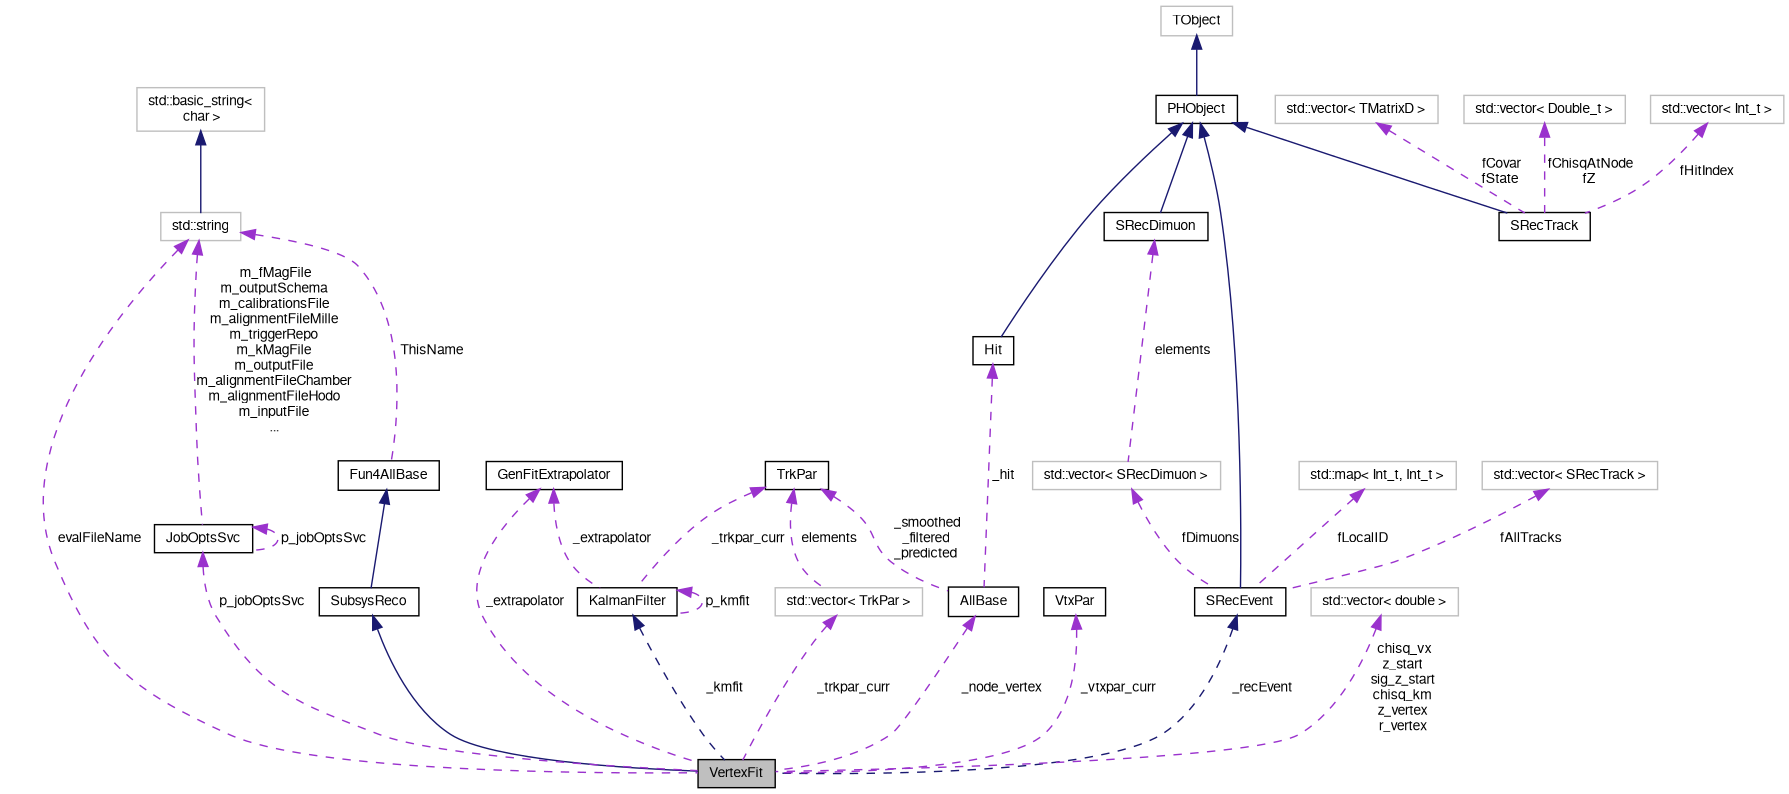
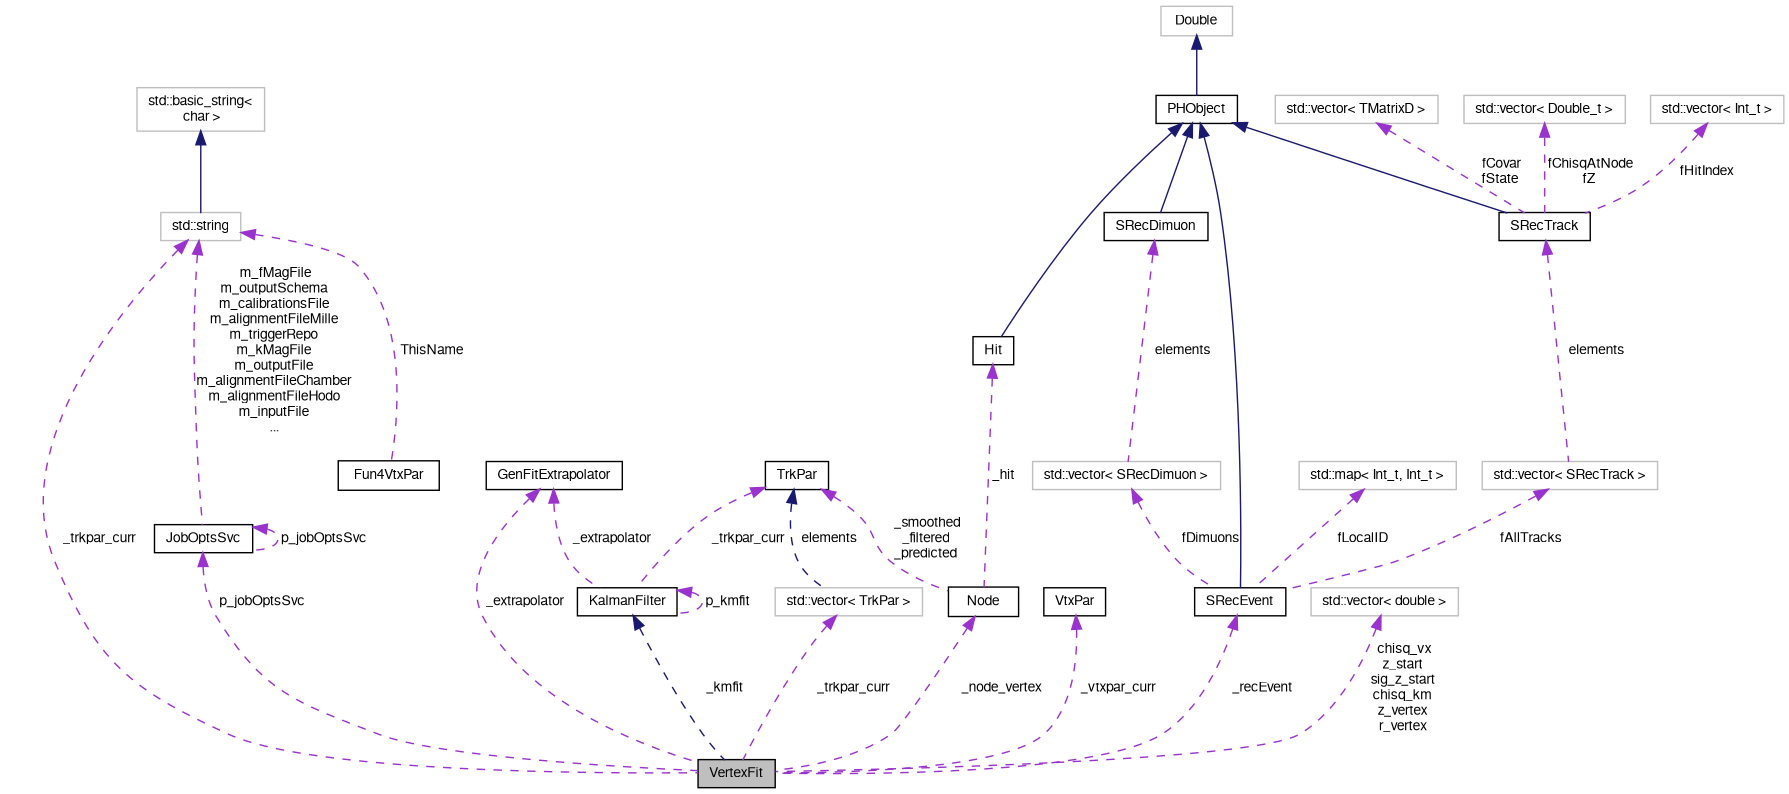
(1197, 21) -> (1197, 21)
none -> (1558, 358)
(389, 476) -> (389, 476)
(98, 539) -> (98, 539)
(794, 552) -> (794, 552)
(369, 602) -> none
(984, 602) -> (984, 602)
(1125, 749) -> (1125, 749)
